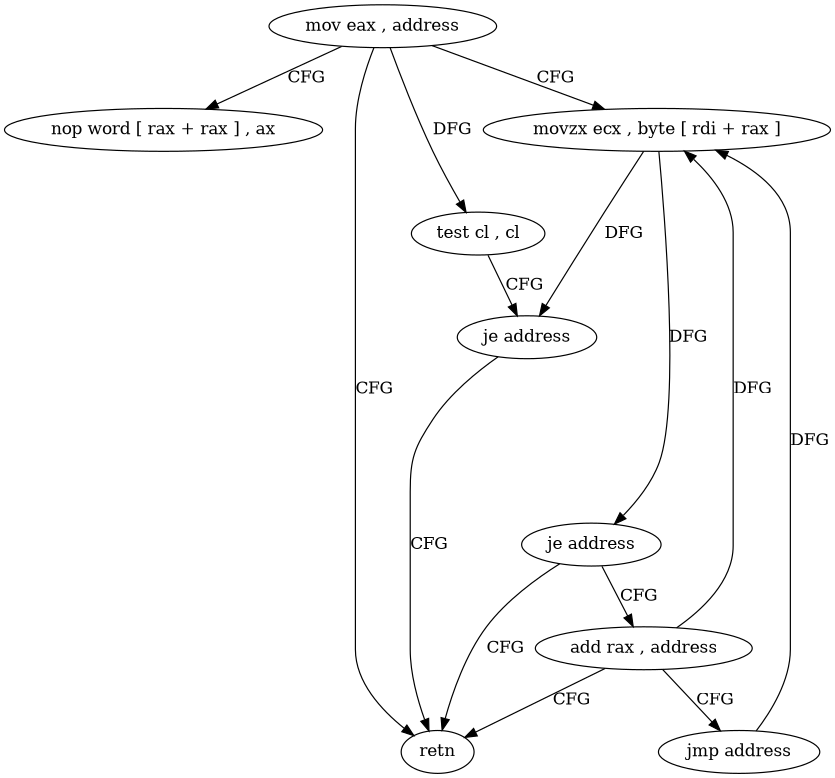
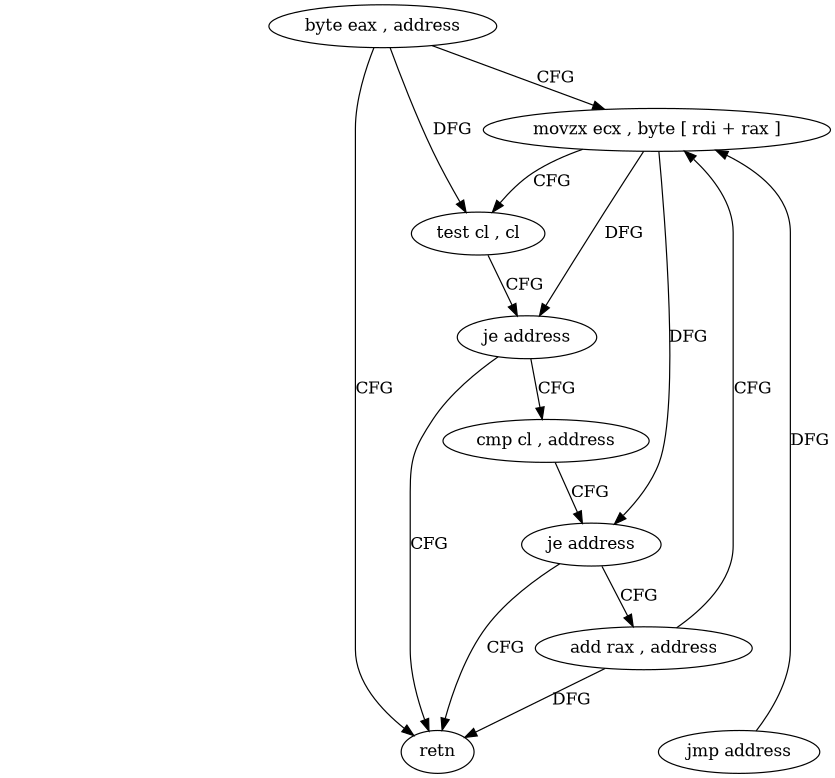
(383, 26) -> (383, 26)
(164, 130) -> none
none -> (537, 170)
(753, 389) -> (753, 389)
none -> (546, 441)
(687, 696) -> none
(572, 700) -> (572, 700)
